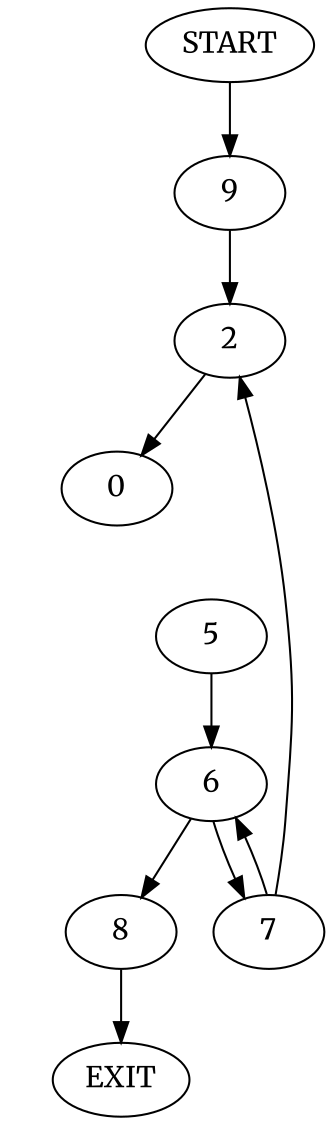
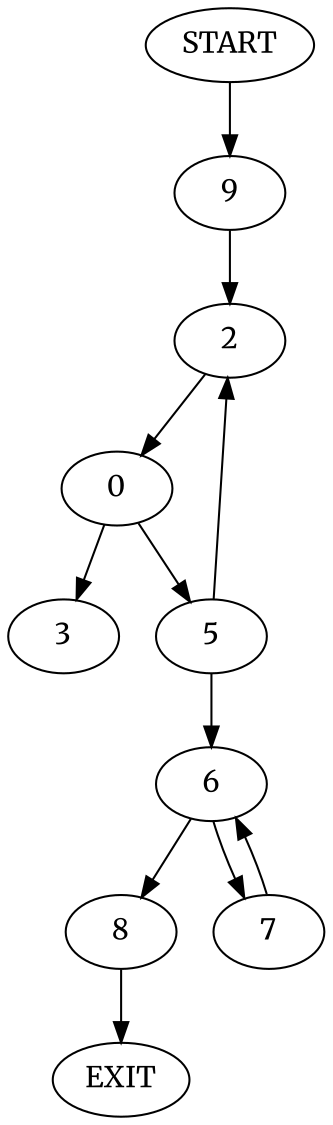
none -> (158, 554)
none -> (64, 636)
(290, 645) -> (220, 499)
